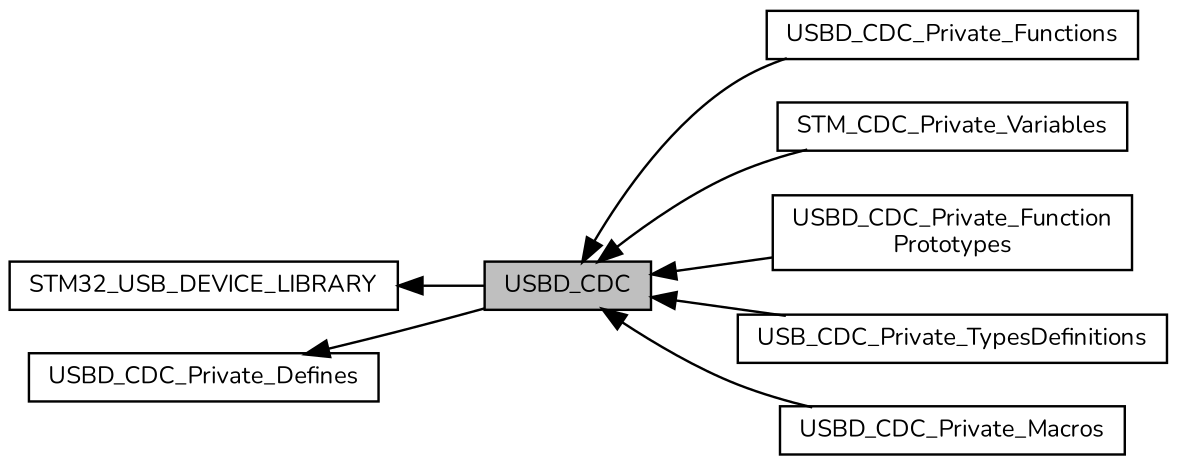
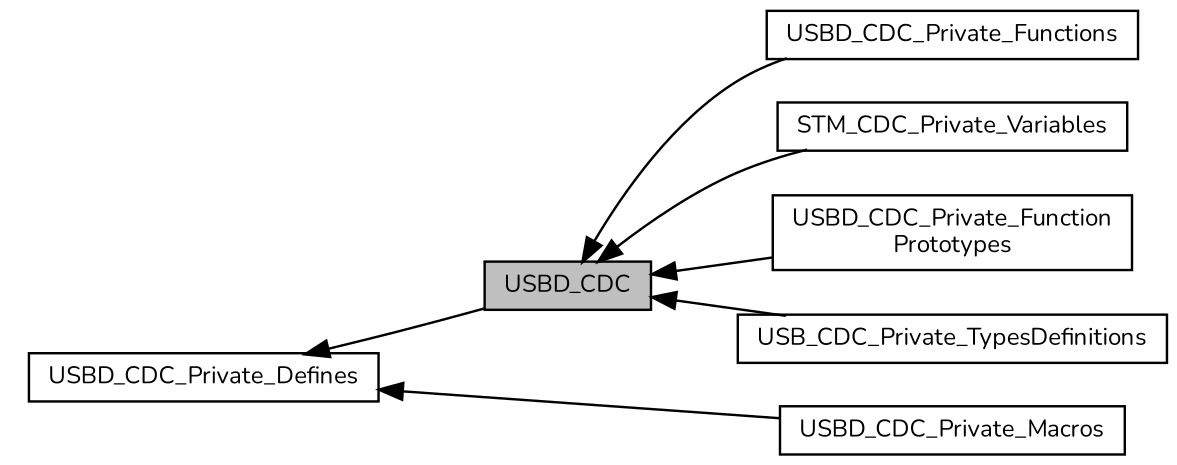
(204, 286) -> none
(713, 374) -> (591, 405)
